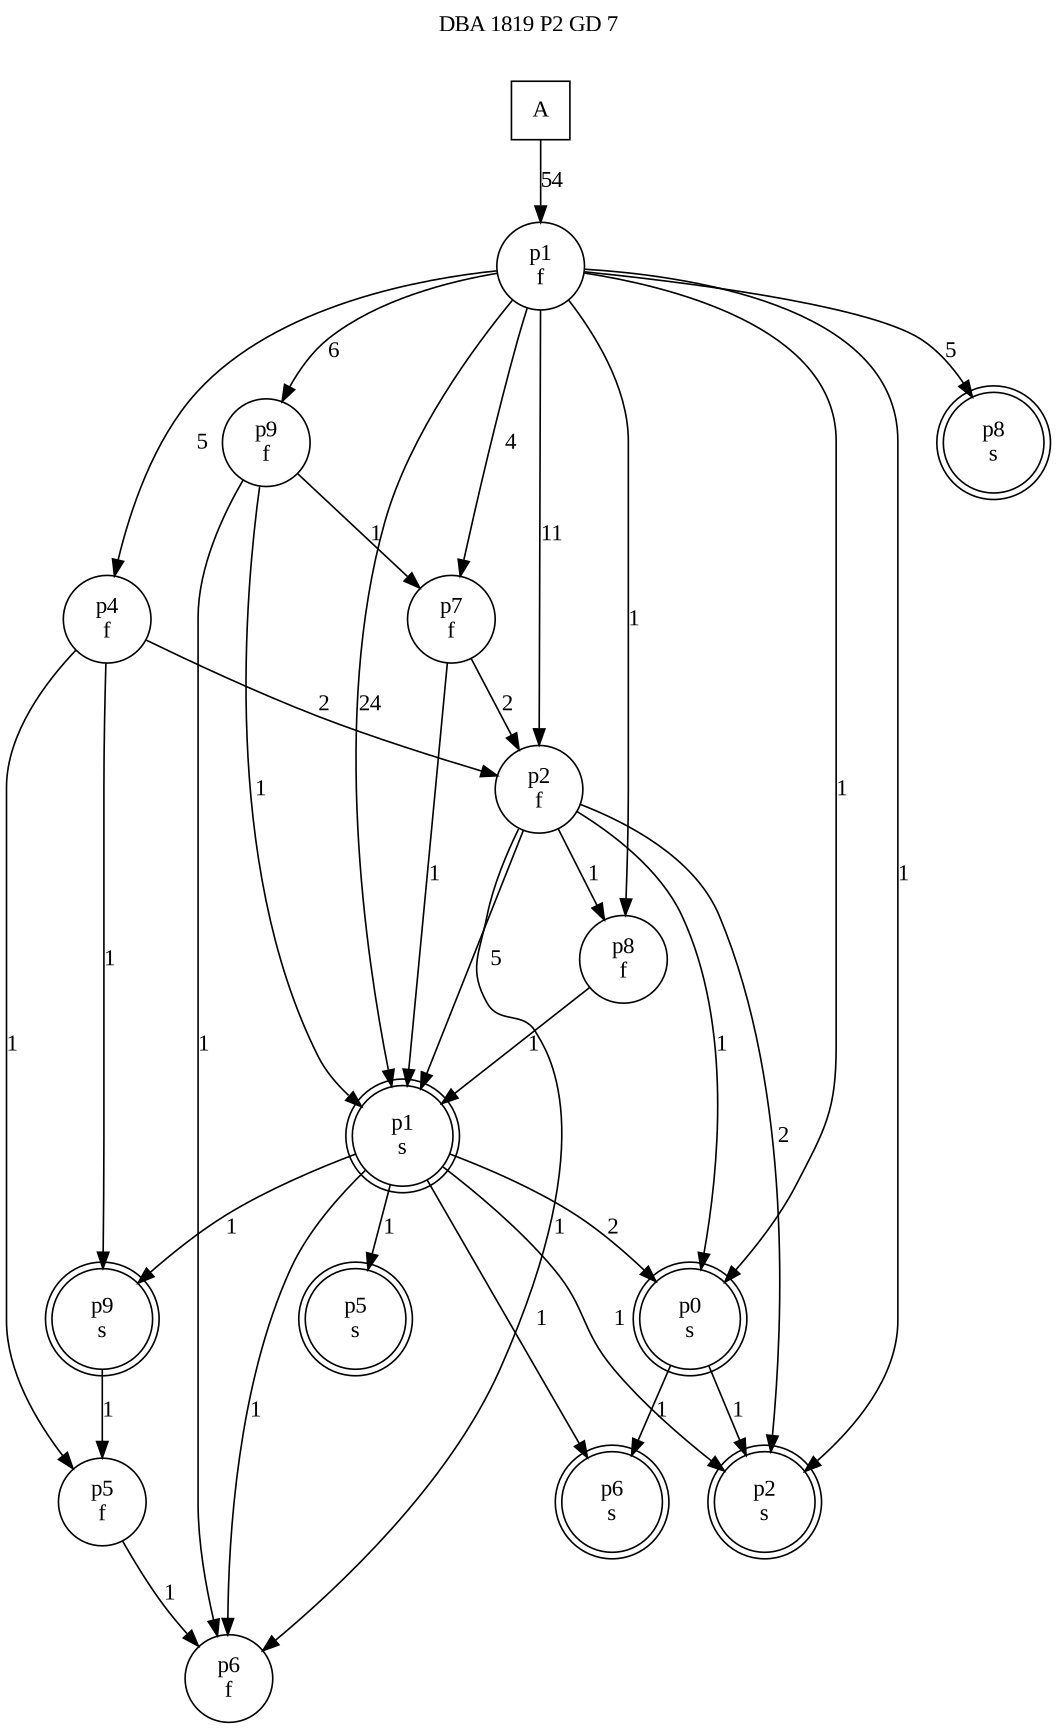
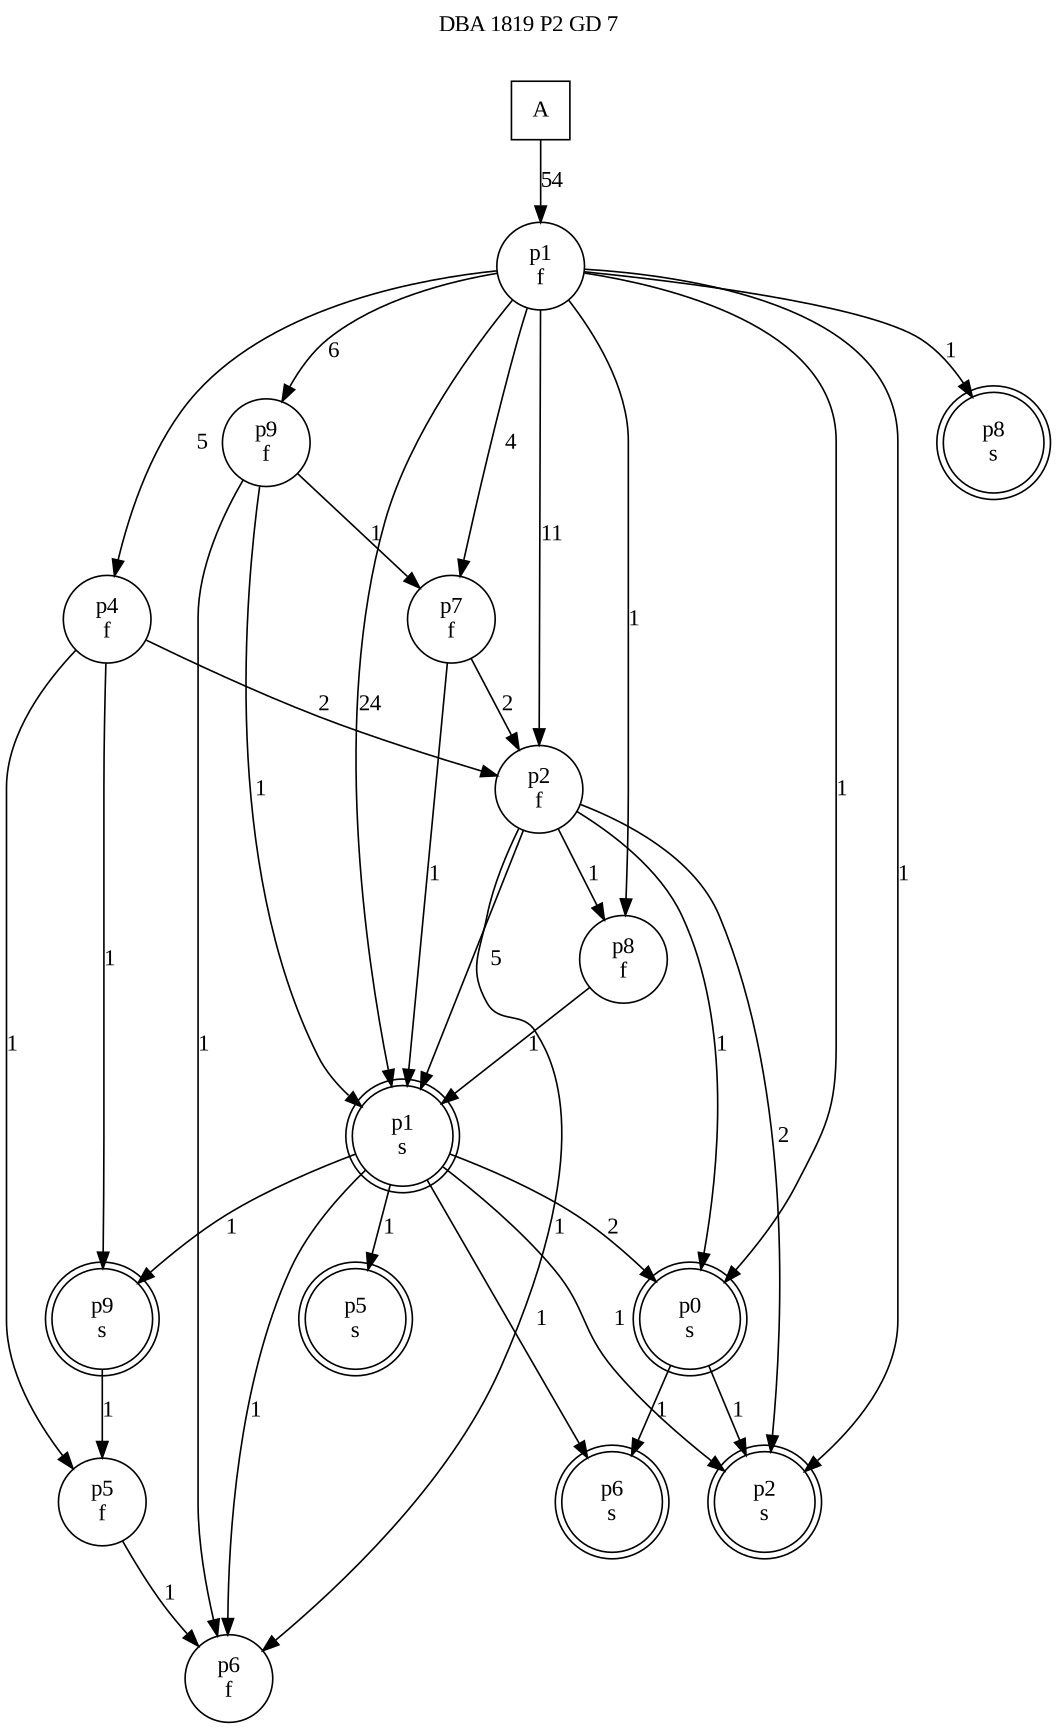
(951, 351) -> (951, 351)
